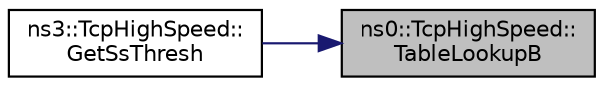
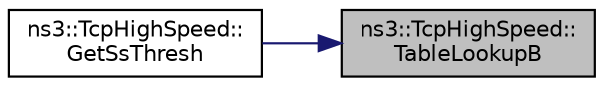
(468, 43) -> (468, 43)
